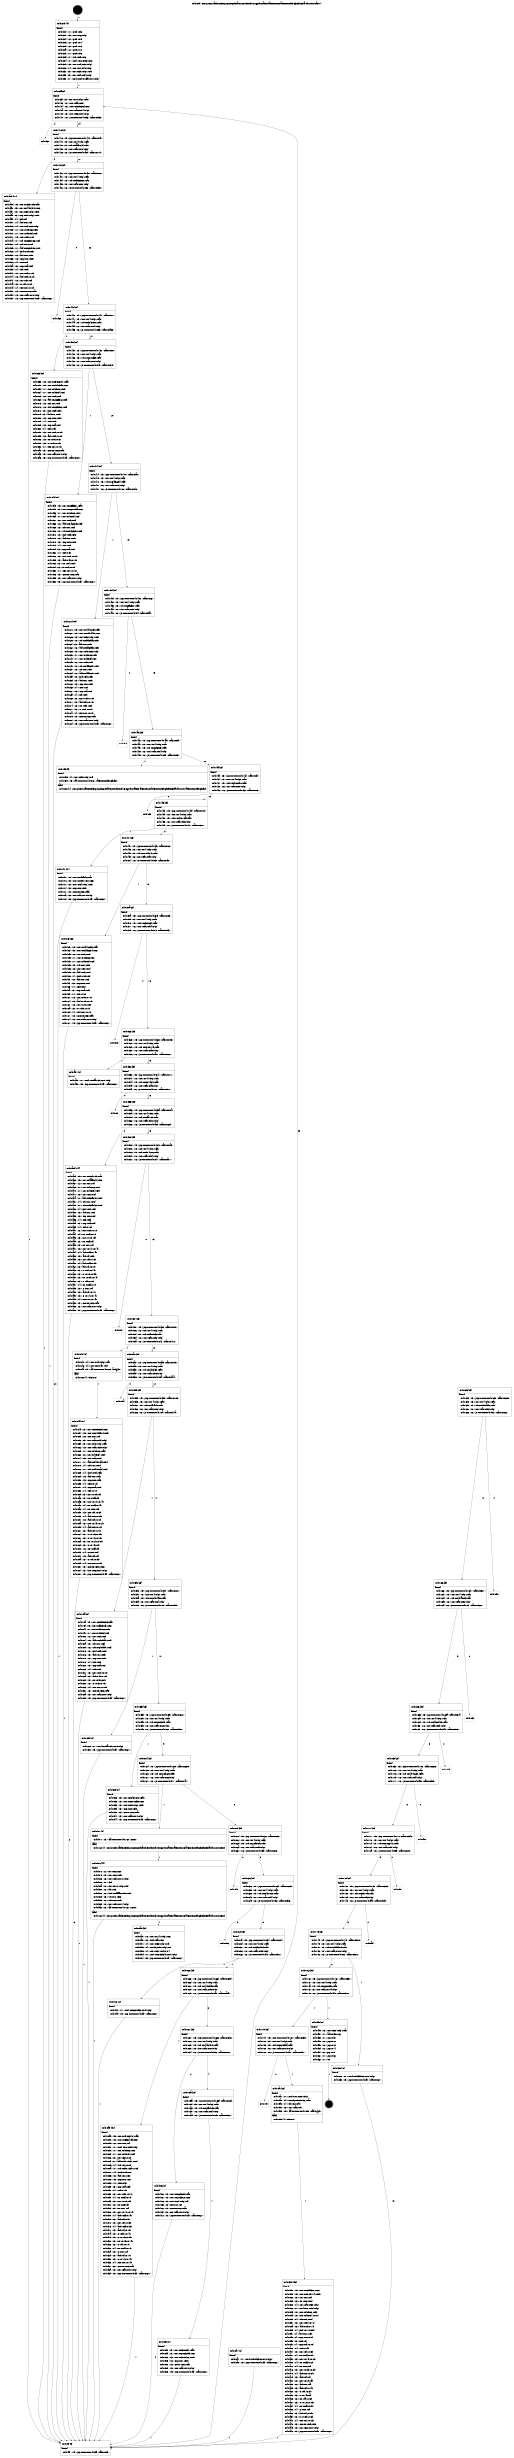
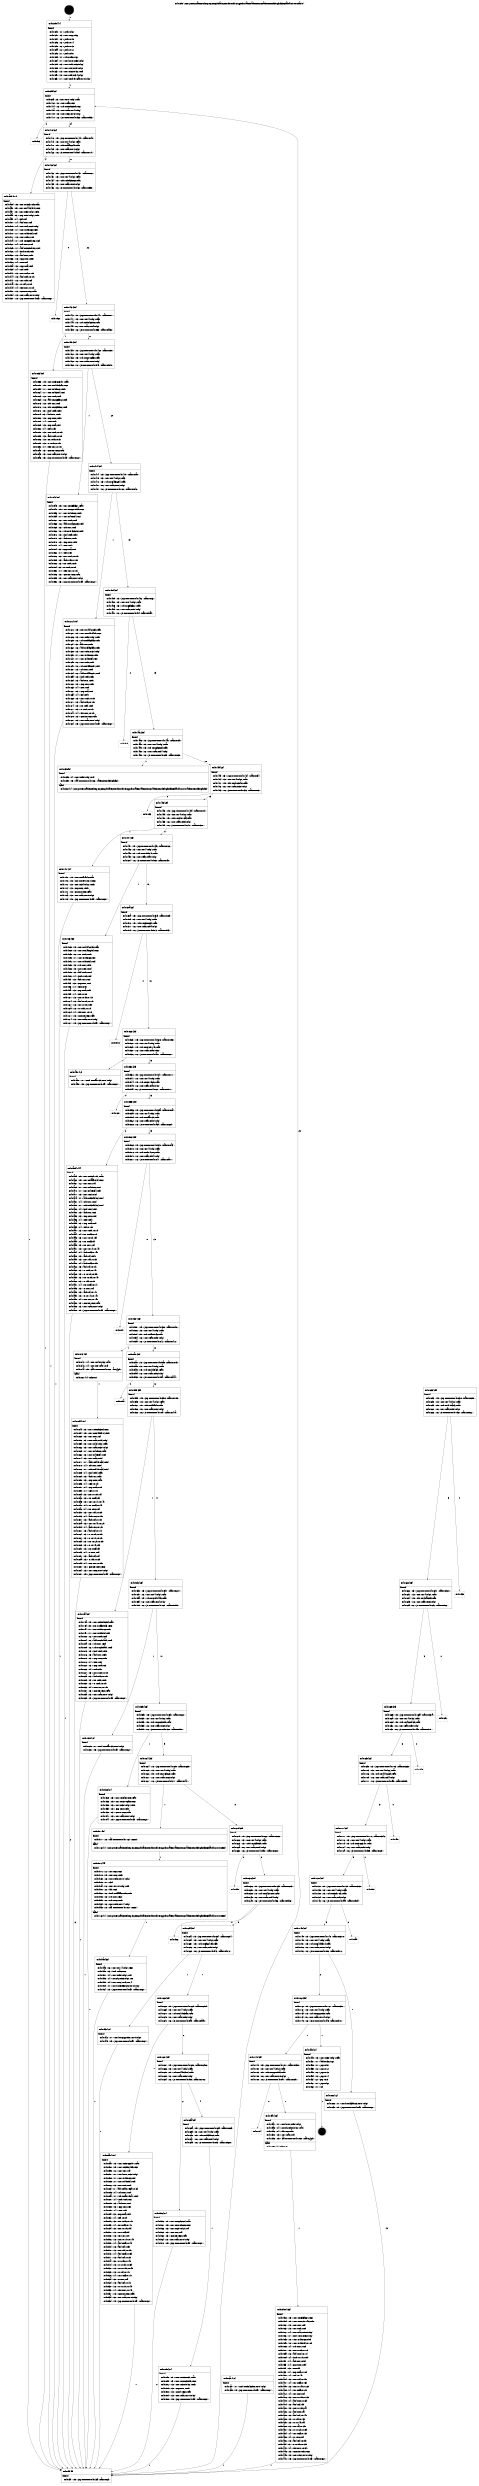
(55, 1384) -> (55, 1384)
(93, 2179) -> (94, 2229)
